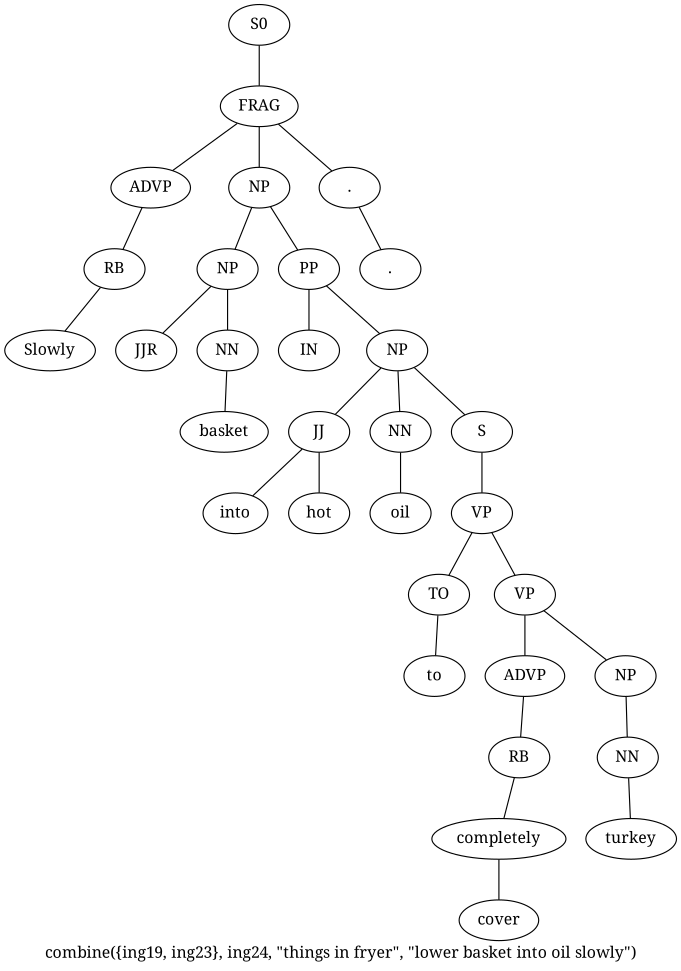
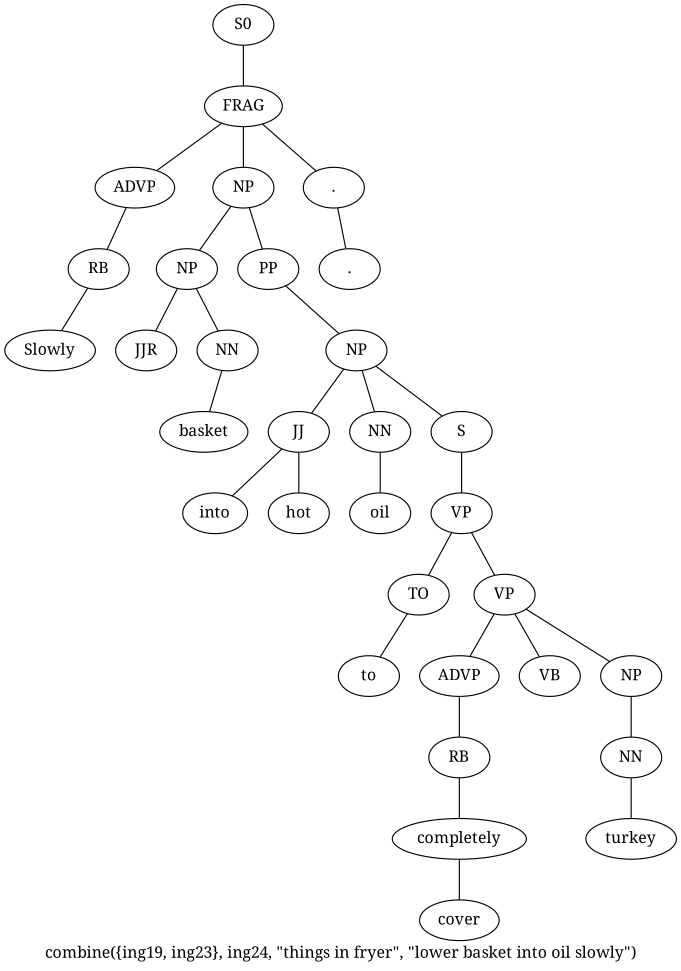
(309, 350) -> none
none -> (550, 676)
